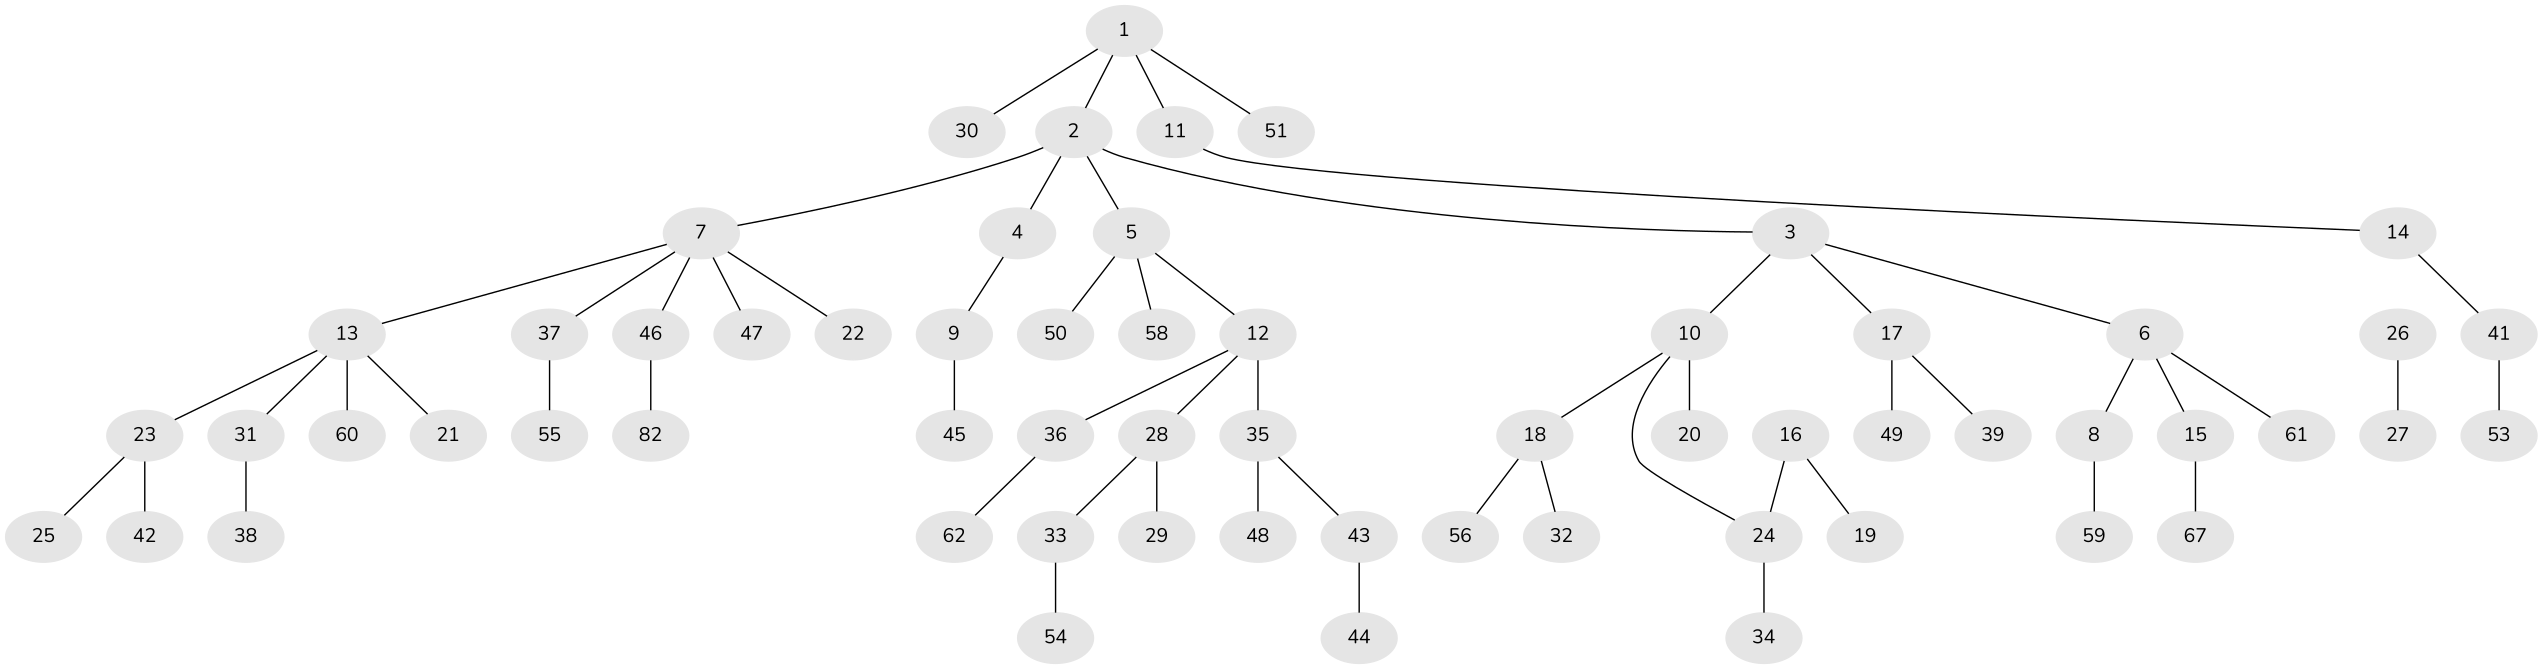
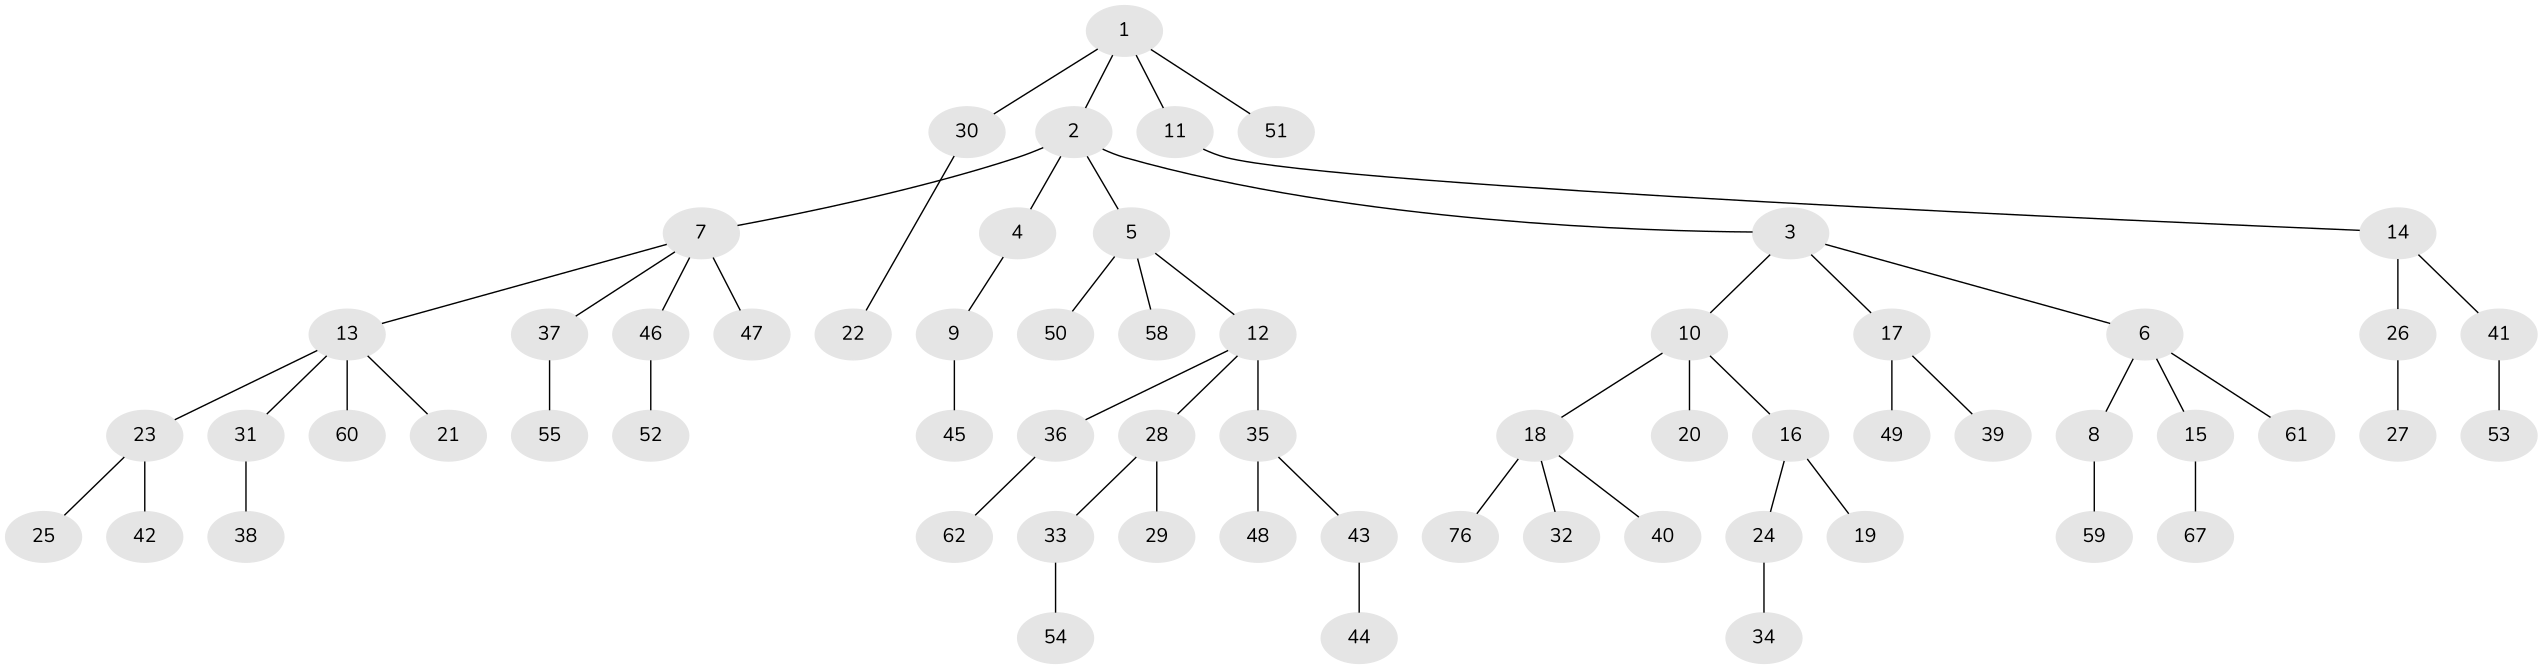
(777, 284) -> (910, 233)
none -> (2398, 284)
(651, 436) -> (651, 436)
(1638, 460) -> (1740, 385)
(1460, 537) -> (1460, 537)
none -> (1663, 537)
